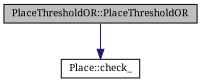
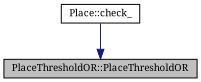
(101, 36) -> (101, 36)
